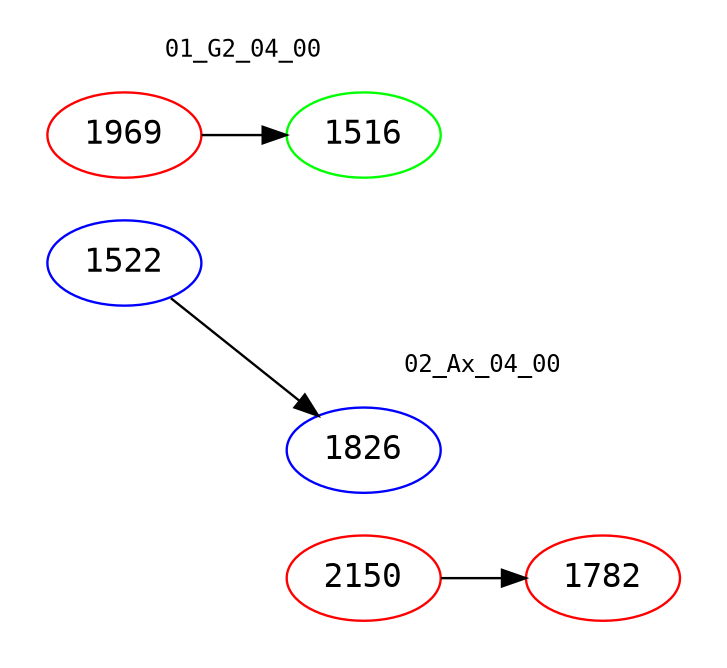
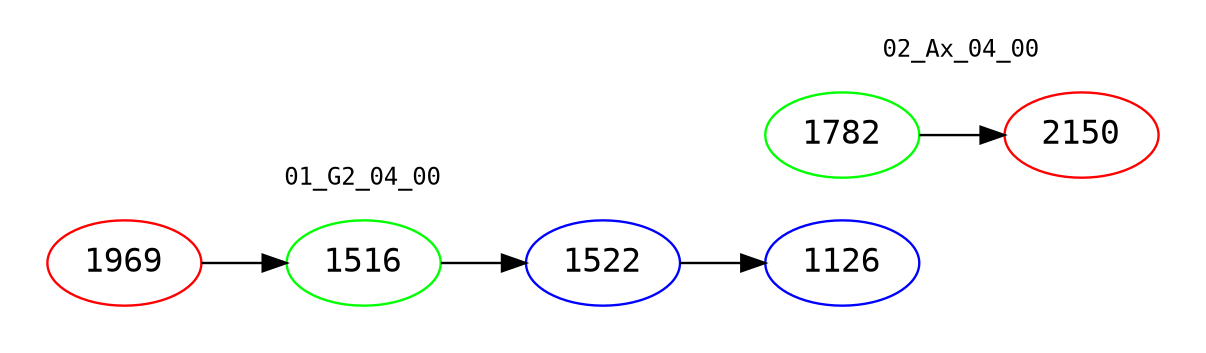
none -> (471, 263)
(364, 450) -> (842, 263)
(471, 578) -> (950, 135)
(603, 578) -> (842, 135)
